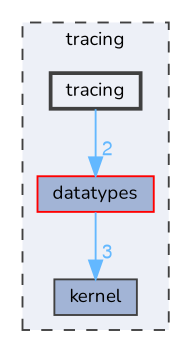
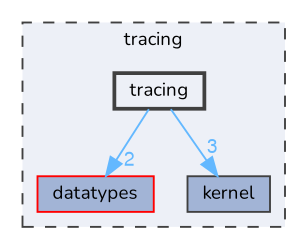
(96, 236) -> (189, 135)
